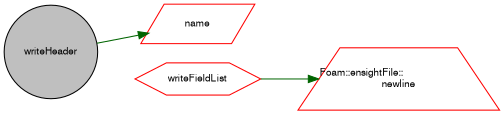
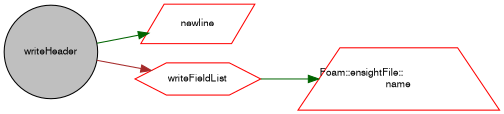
(198, 24) -> (198, 24)
none -> (119, 64)
(399, 79) -> (399, 79)
